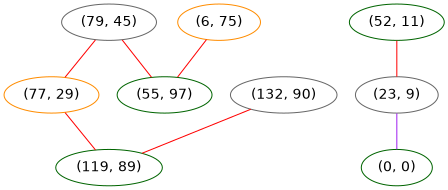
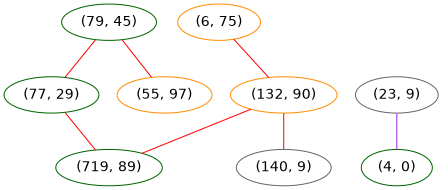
(109, 22) -> (109, 22)
(397, 22) -> none
(192, 58) -> (251, 58)
(51, 95) -> (51, 95)
(165, 95) -> (165, 95)
(284, 95) -> (284, 95)
(109, 168) -> (109, 168)
none -> (284, 168)
(397, 168) -> (397, 168)
